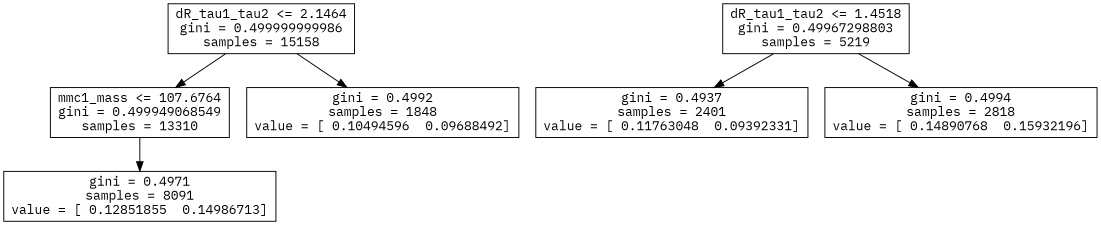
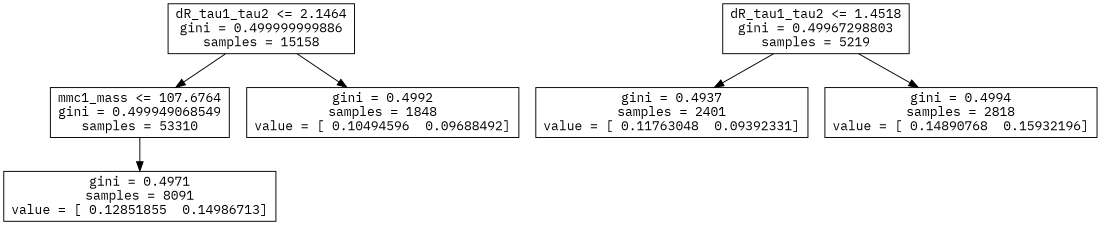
(261, 29) -> (261, 29)
(140, 113) -> (140, 113)
